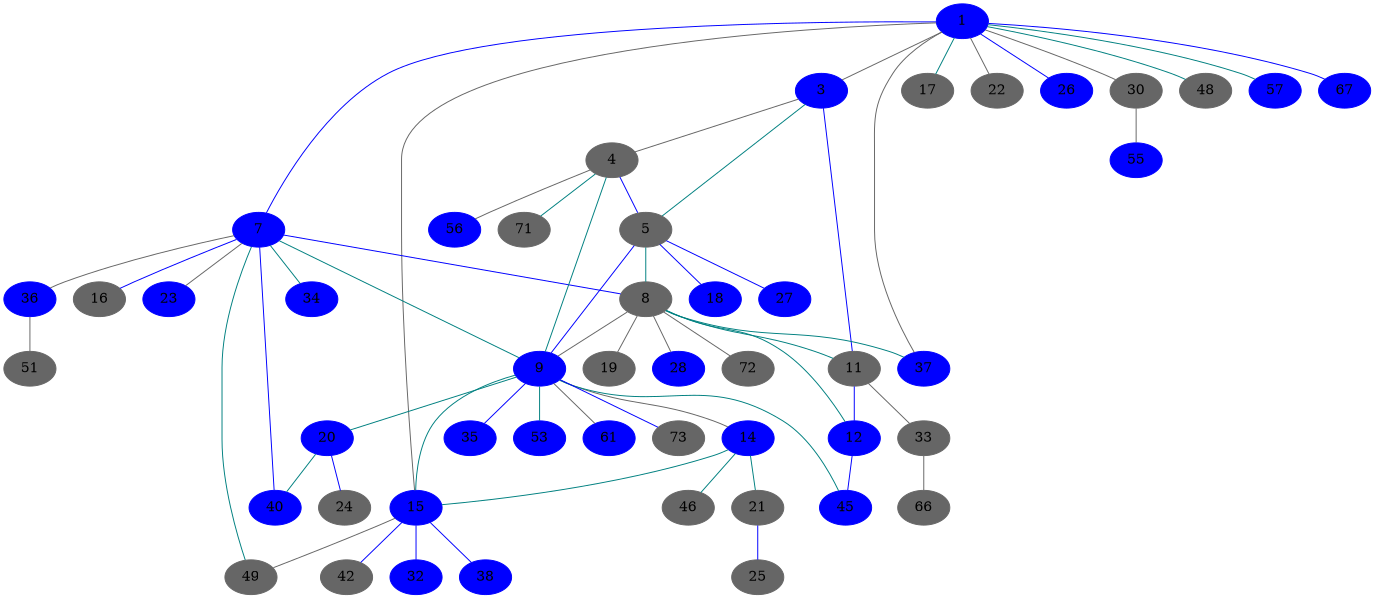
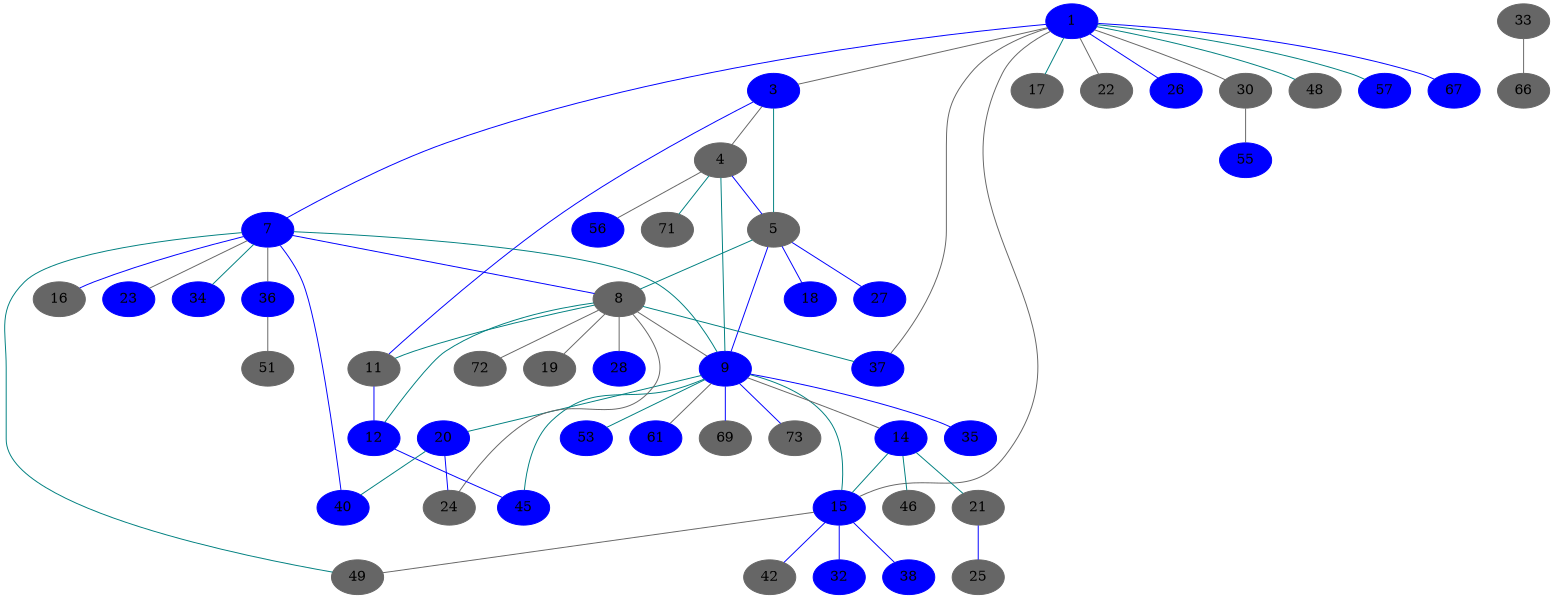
(889, 403) -> none
none -> (592, 409)
none -> (725, 438)
